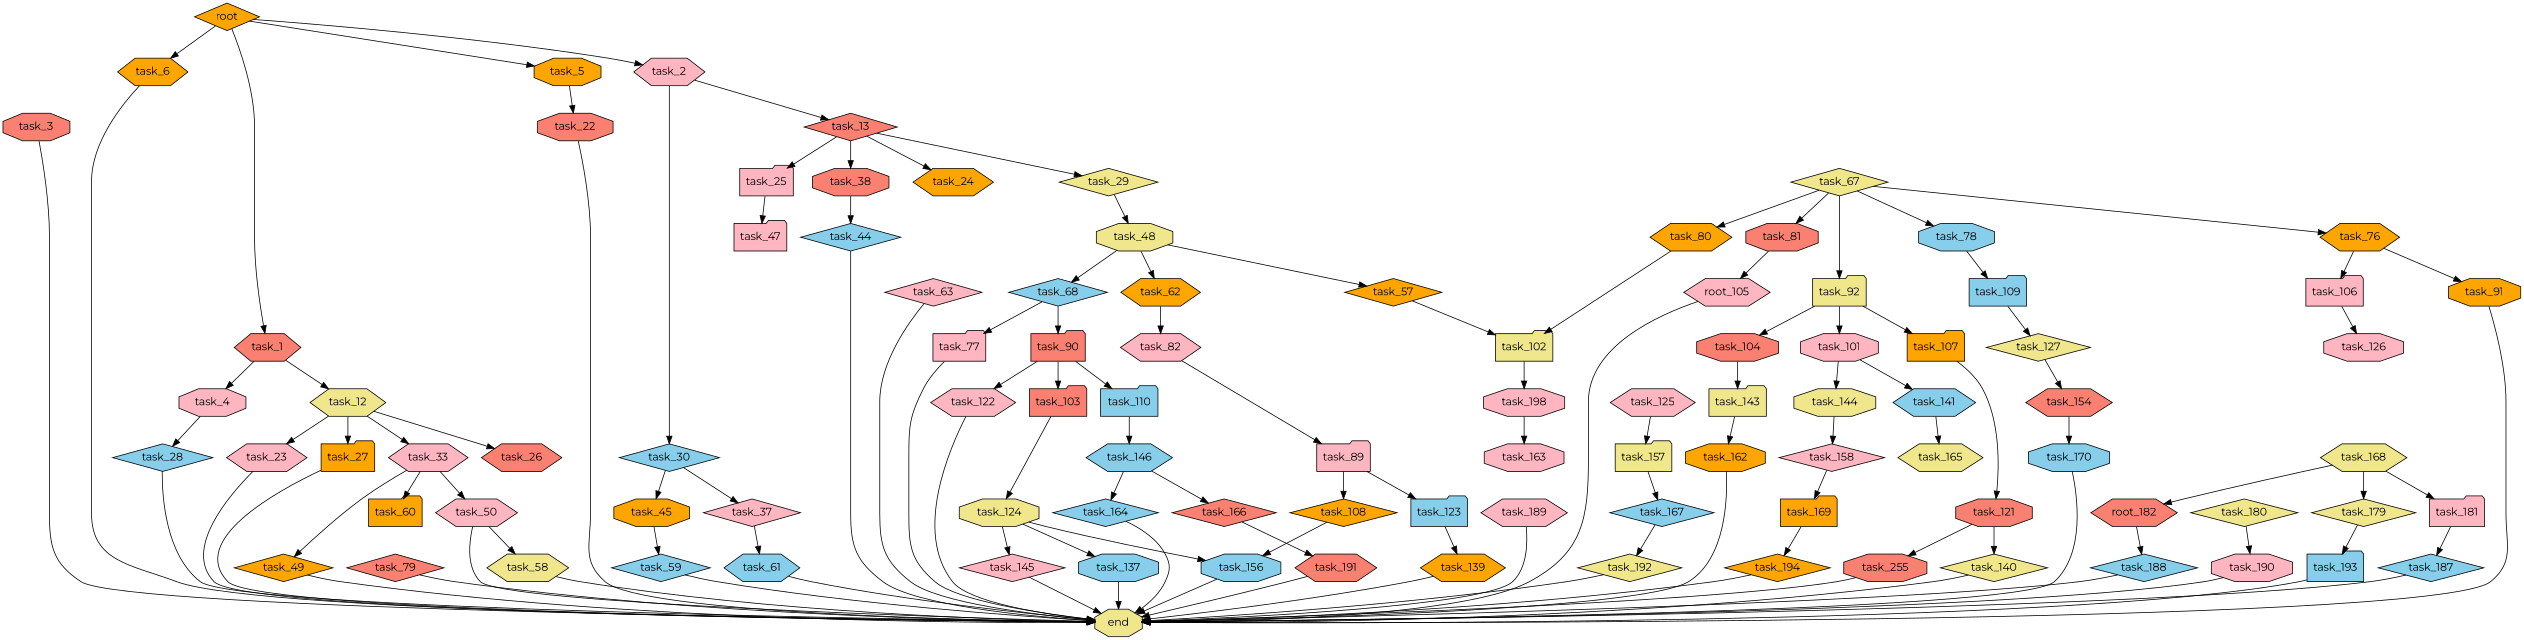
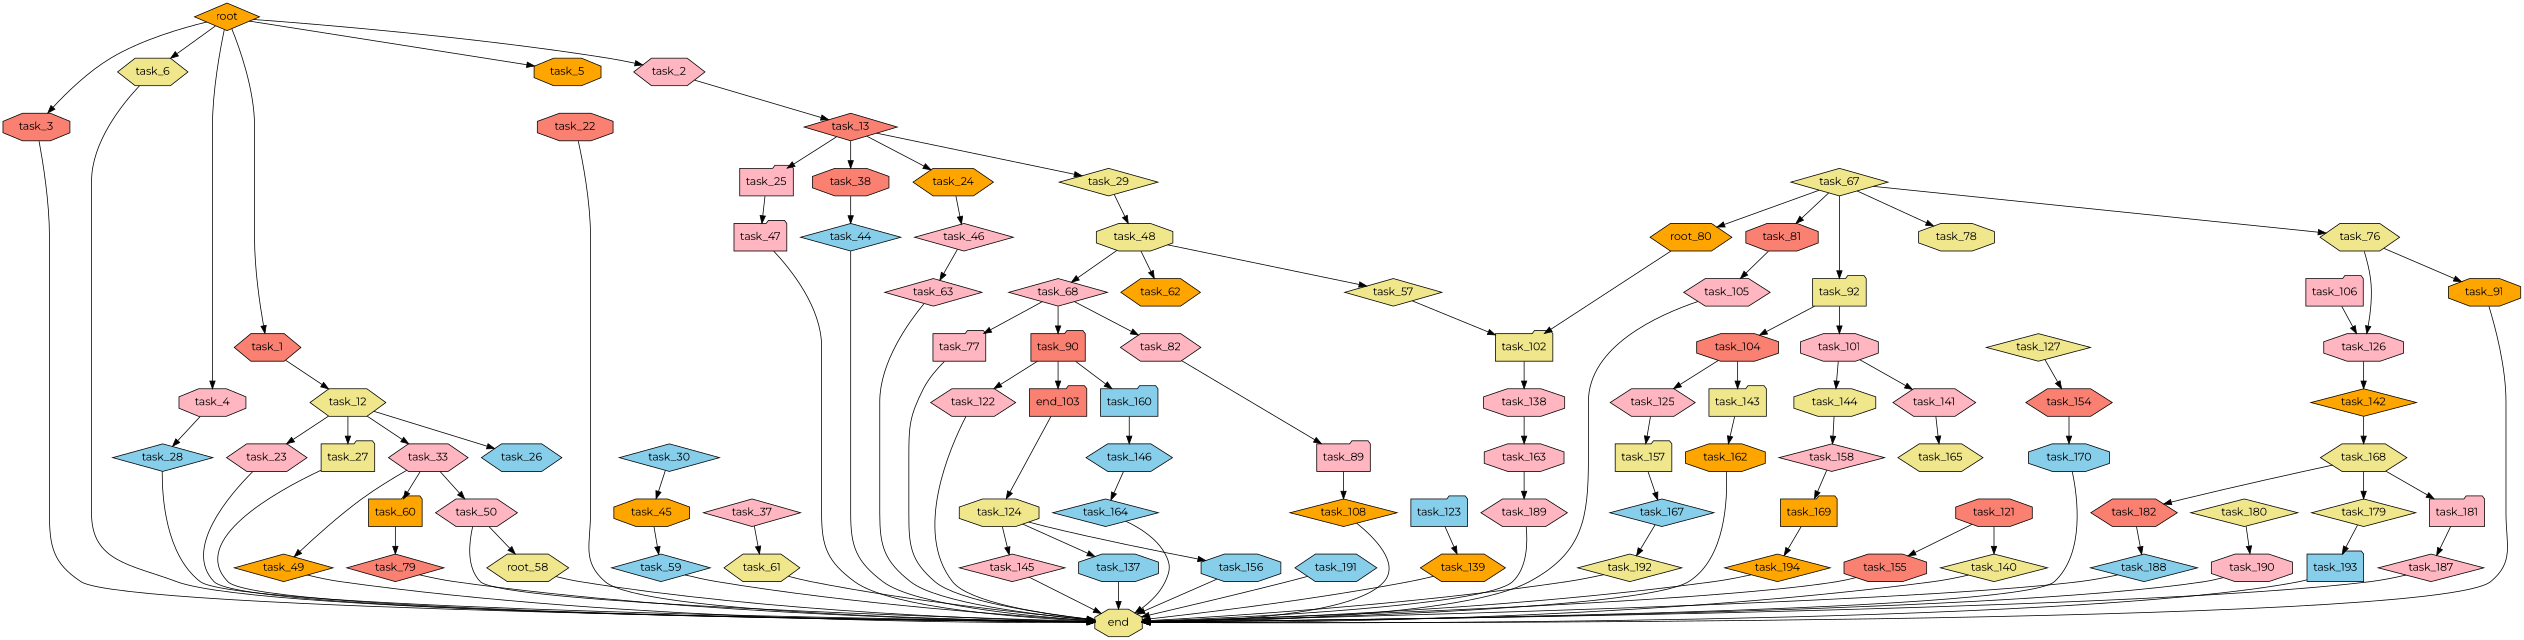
none -> (123, 52)
(153, 72) -> (153, 72)
(571, 96) -> none
none -> (964, 237)
(1691, 237) -> (1691, 237)
(1957, 237) -> (1957, 237)
(2360, 237) -> (2360, 237)
(669, 261) -> none
(2349, 261) -> (2371, 288)
(1058, 292) -> (1058, 292)
(1393, 292) -> (1393, 292)
(1727, 292) -> (1727, 292)
(1998, 292) -> none
(1161, 316) -> (1103, 317)
(1936, 347) -> none
(243, 372) -> (212, 205)
none -> (1699, 372)
(1058, 403) -> (1058, 403)
(1129, 403) -> (1129, 403)
(1524, 403) -> (1524, 403)
(1934, 403) -> (1934, 403)
none -> (2364, 403)
(348, 458) -> (348, 458)
(522, 458) -> (522, 458)
none -> (1524, 481)
(708, 483) -> none
(1388, 483) -> none
(1224, 513) -> none
(2134, 513) -> (2134, 513)
none -> (823, 534)
none -> (395, 537)
(1298, 537) -> (1351, 600)
(528, 568) -> (528, 568)
(762, 568) -> (762, 568)
(1336, 568) -> (1336, 568)
(1885, 568) -> (1885, 568)
(2431, 568) -> (2431, 568)
